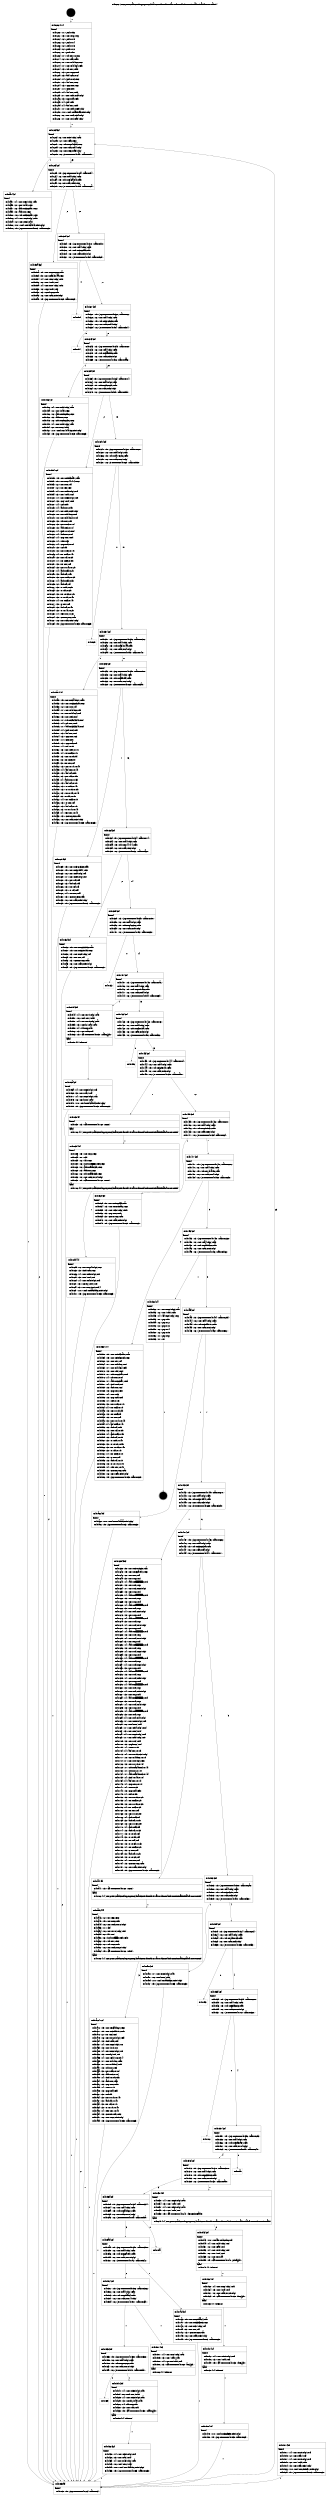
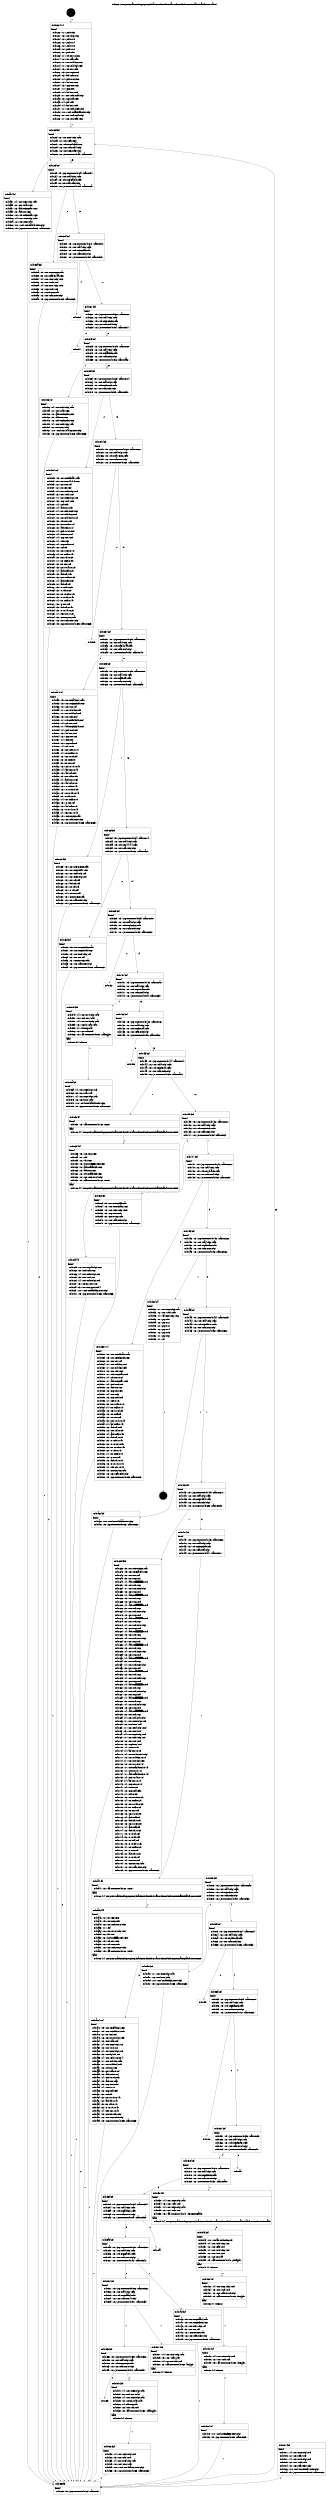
(215, 1715) -> none
